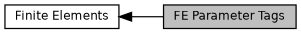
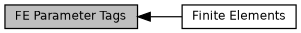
(148, 17) -> (166, 17)
